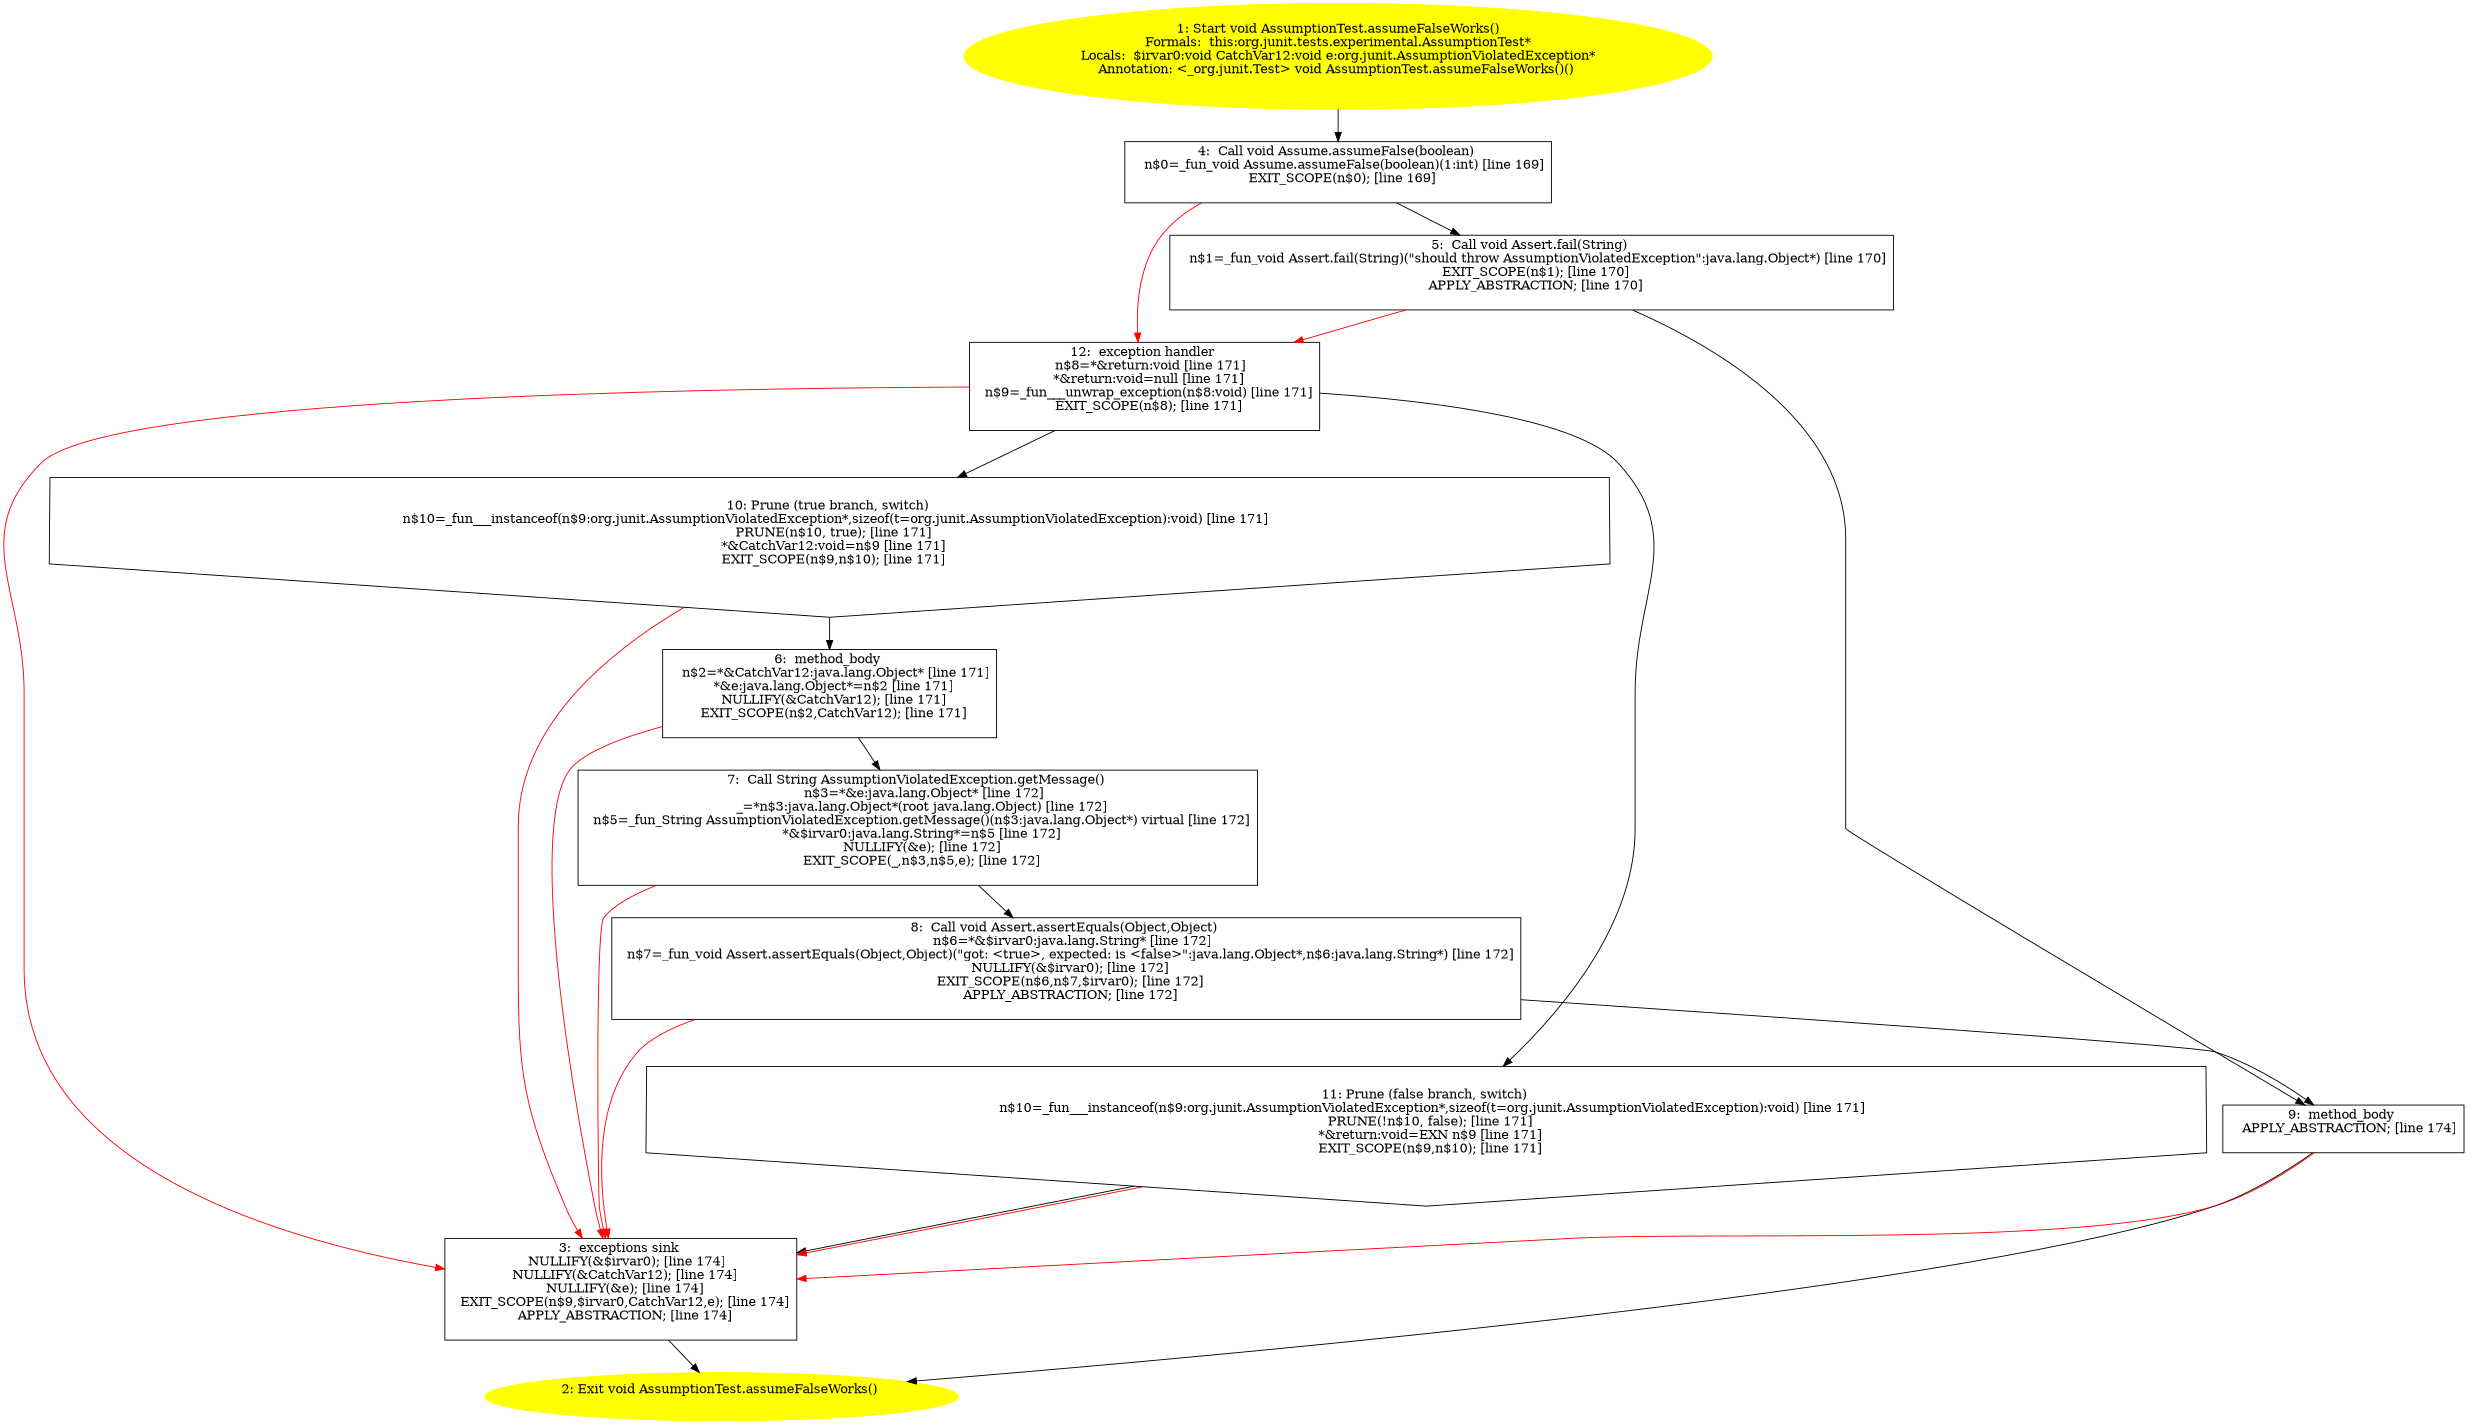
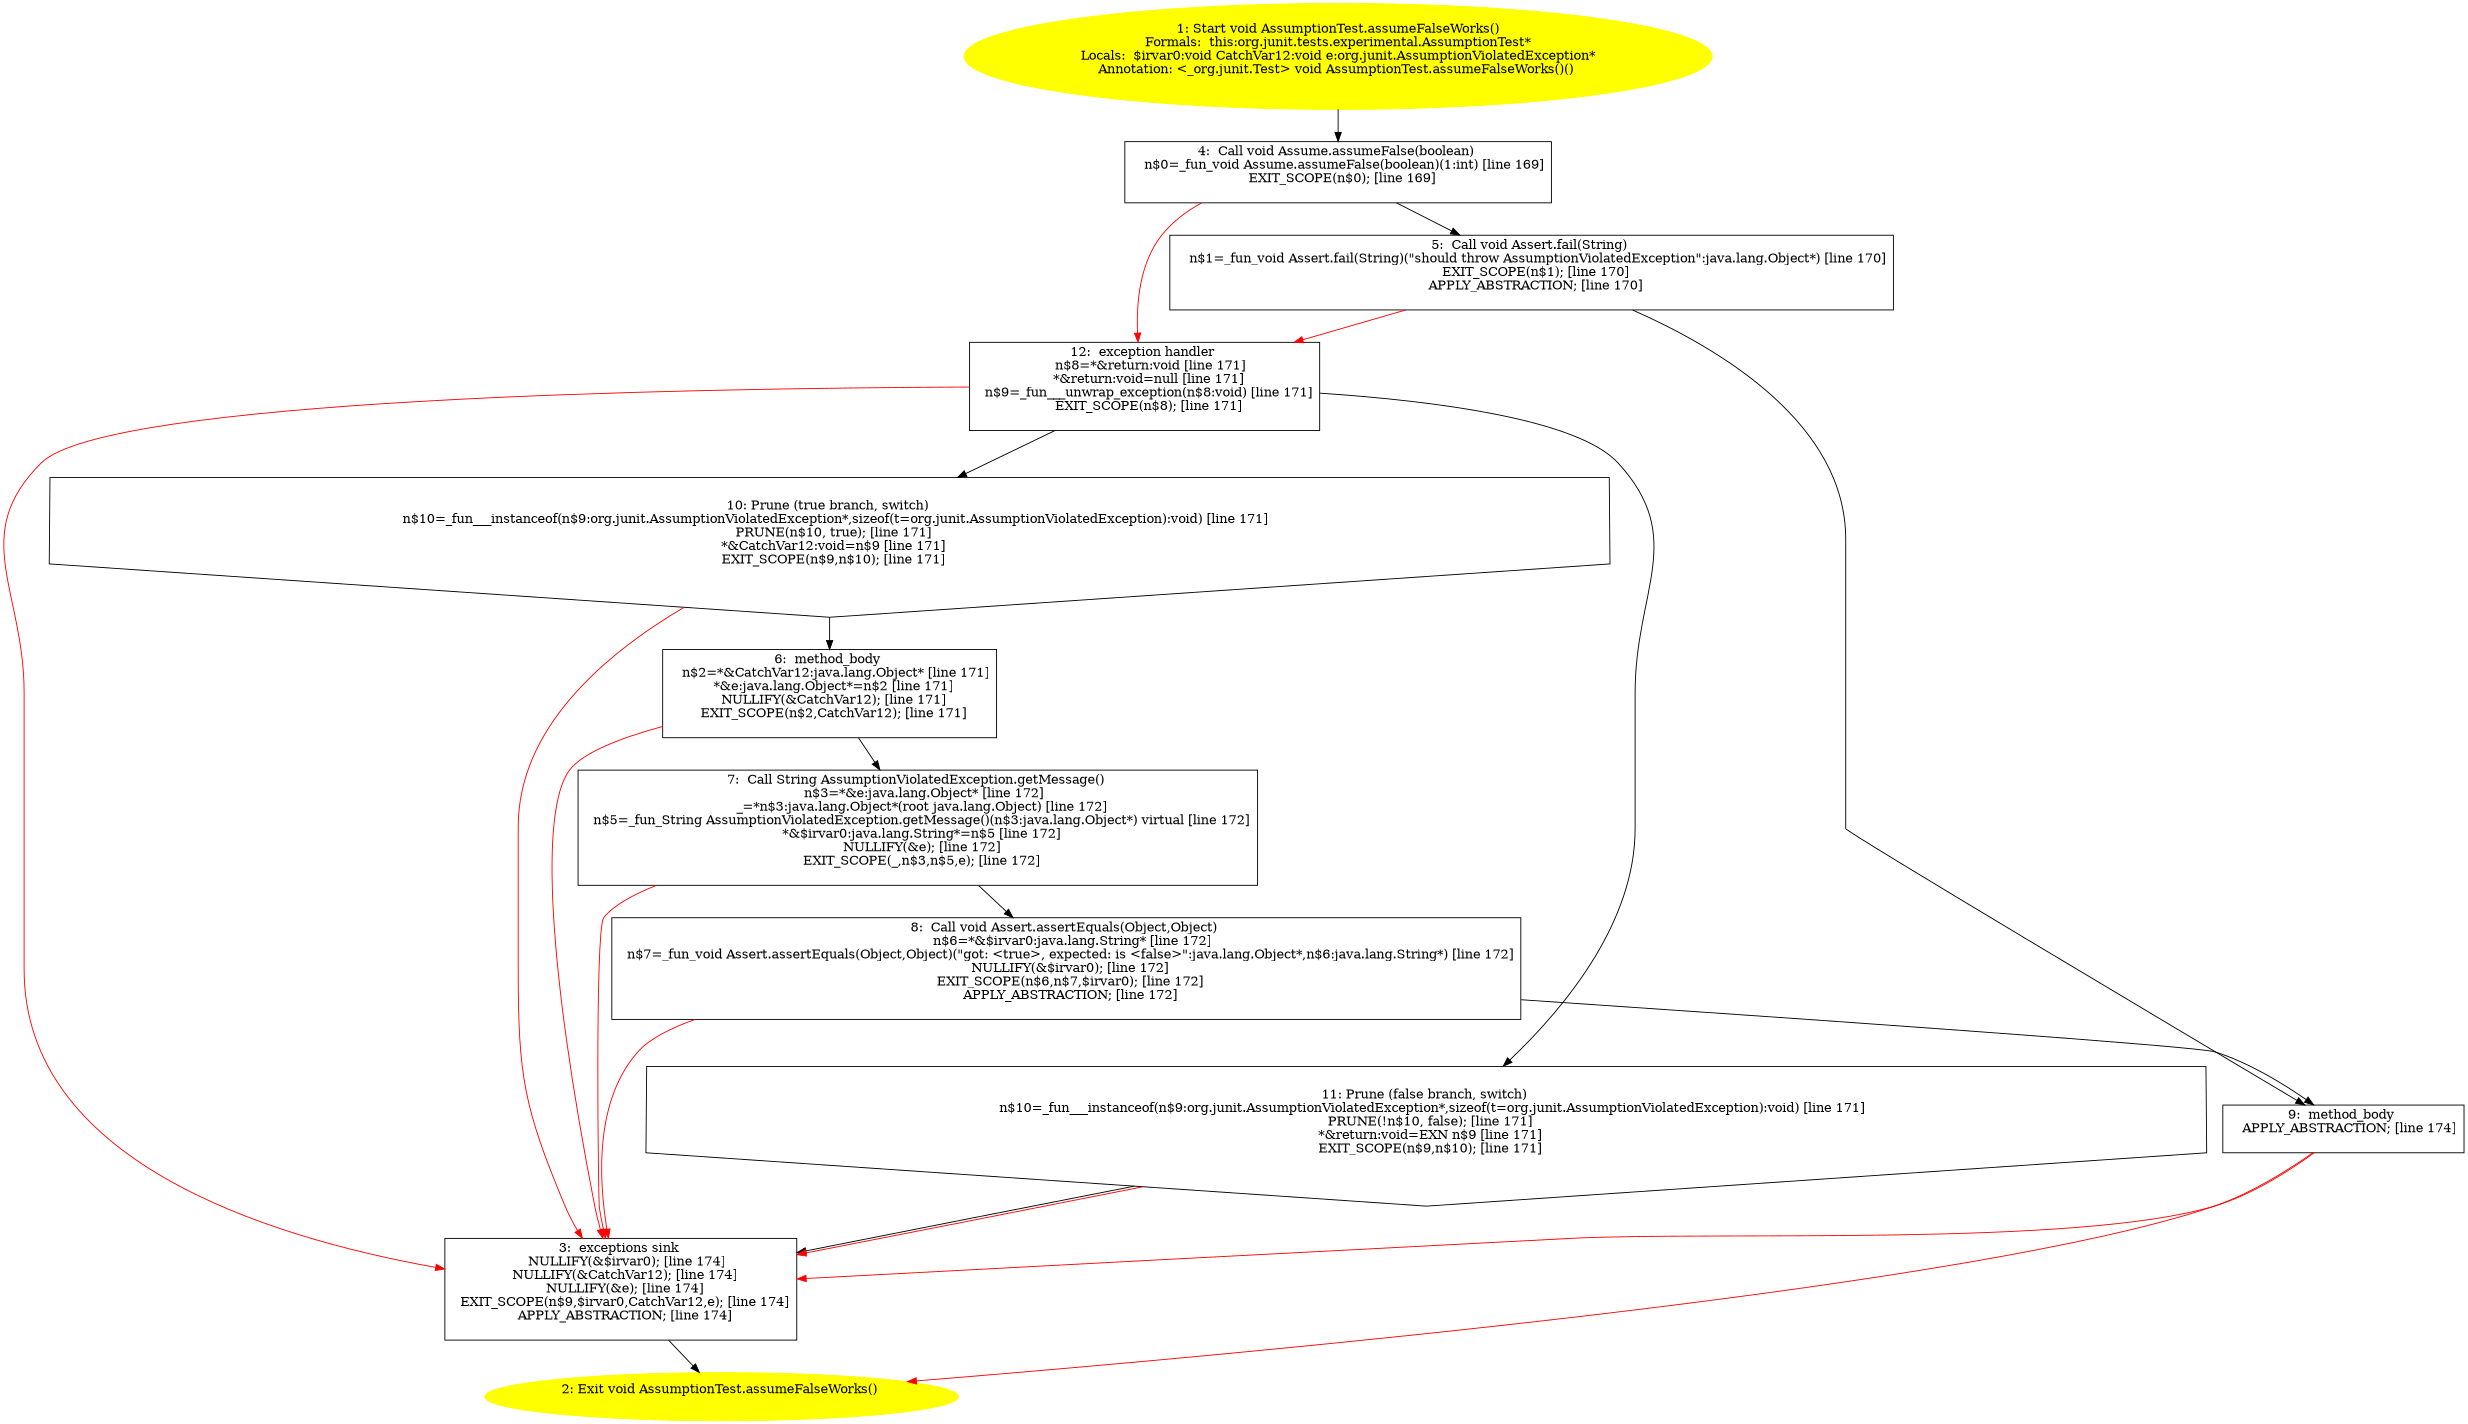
(1625, 1311) -> (1625, 1311)
